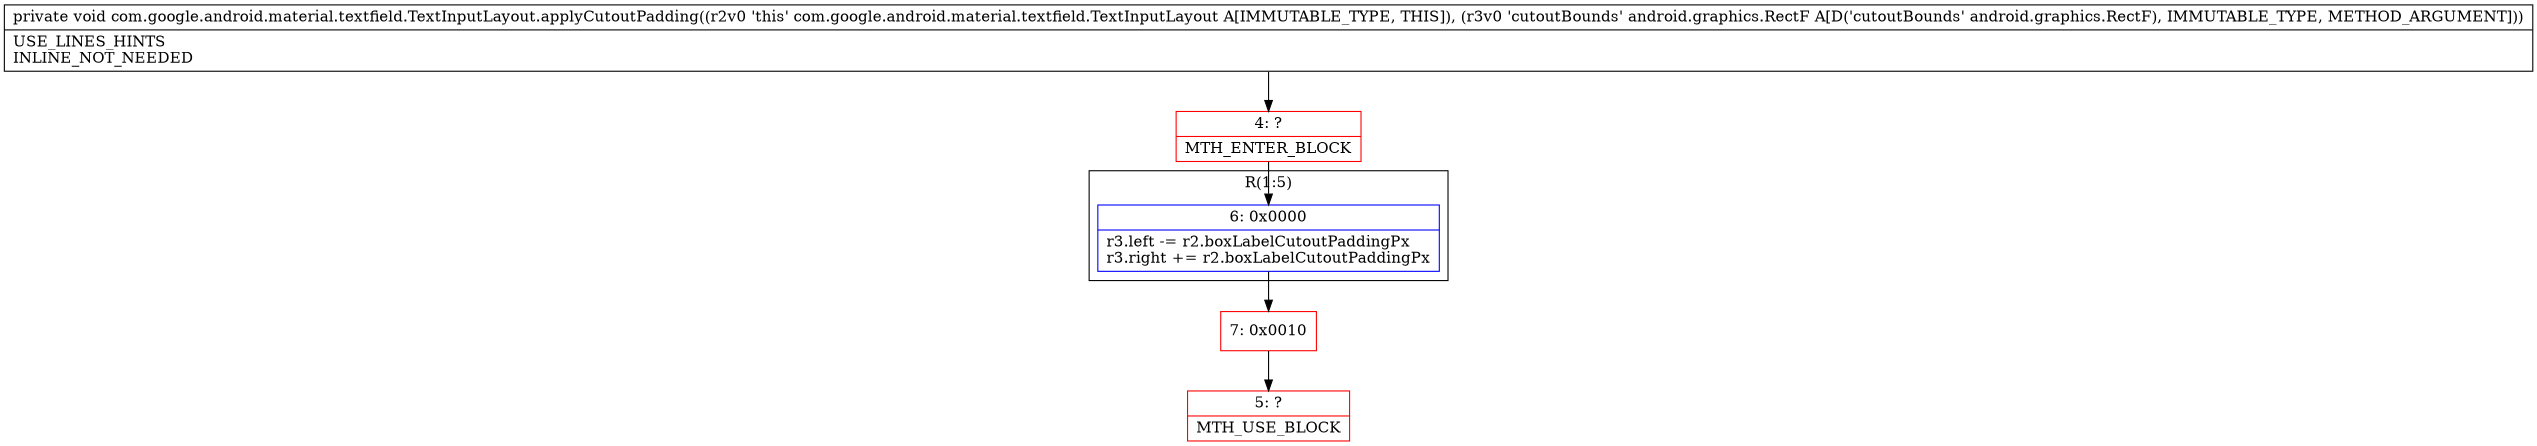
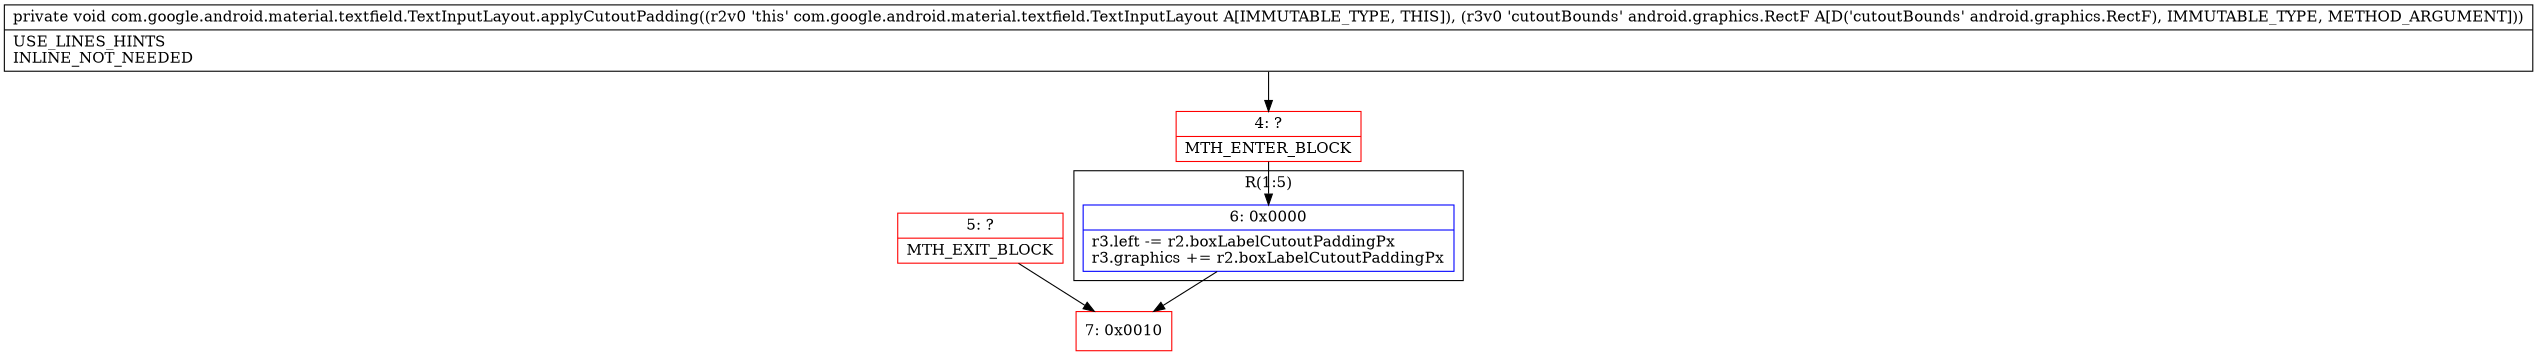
(1269, 258) -> (1269, 258)
(1269, 365) -> (1052, 284)
(1269, 428) -> (980, 250)
